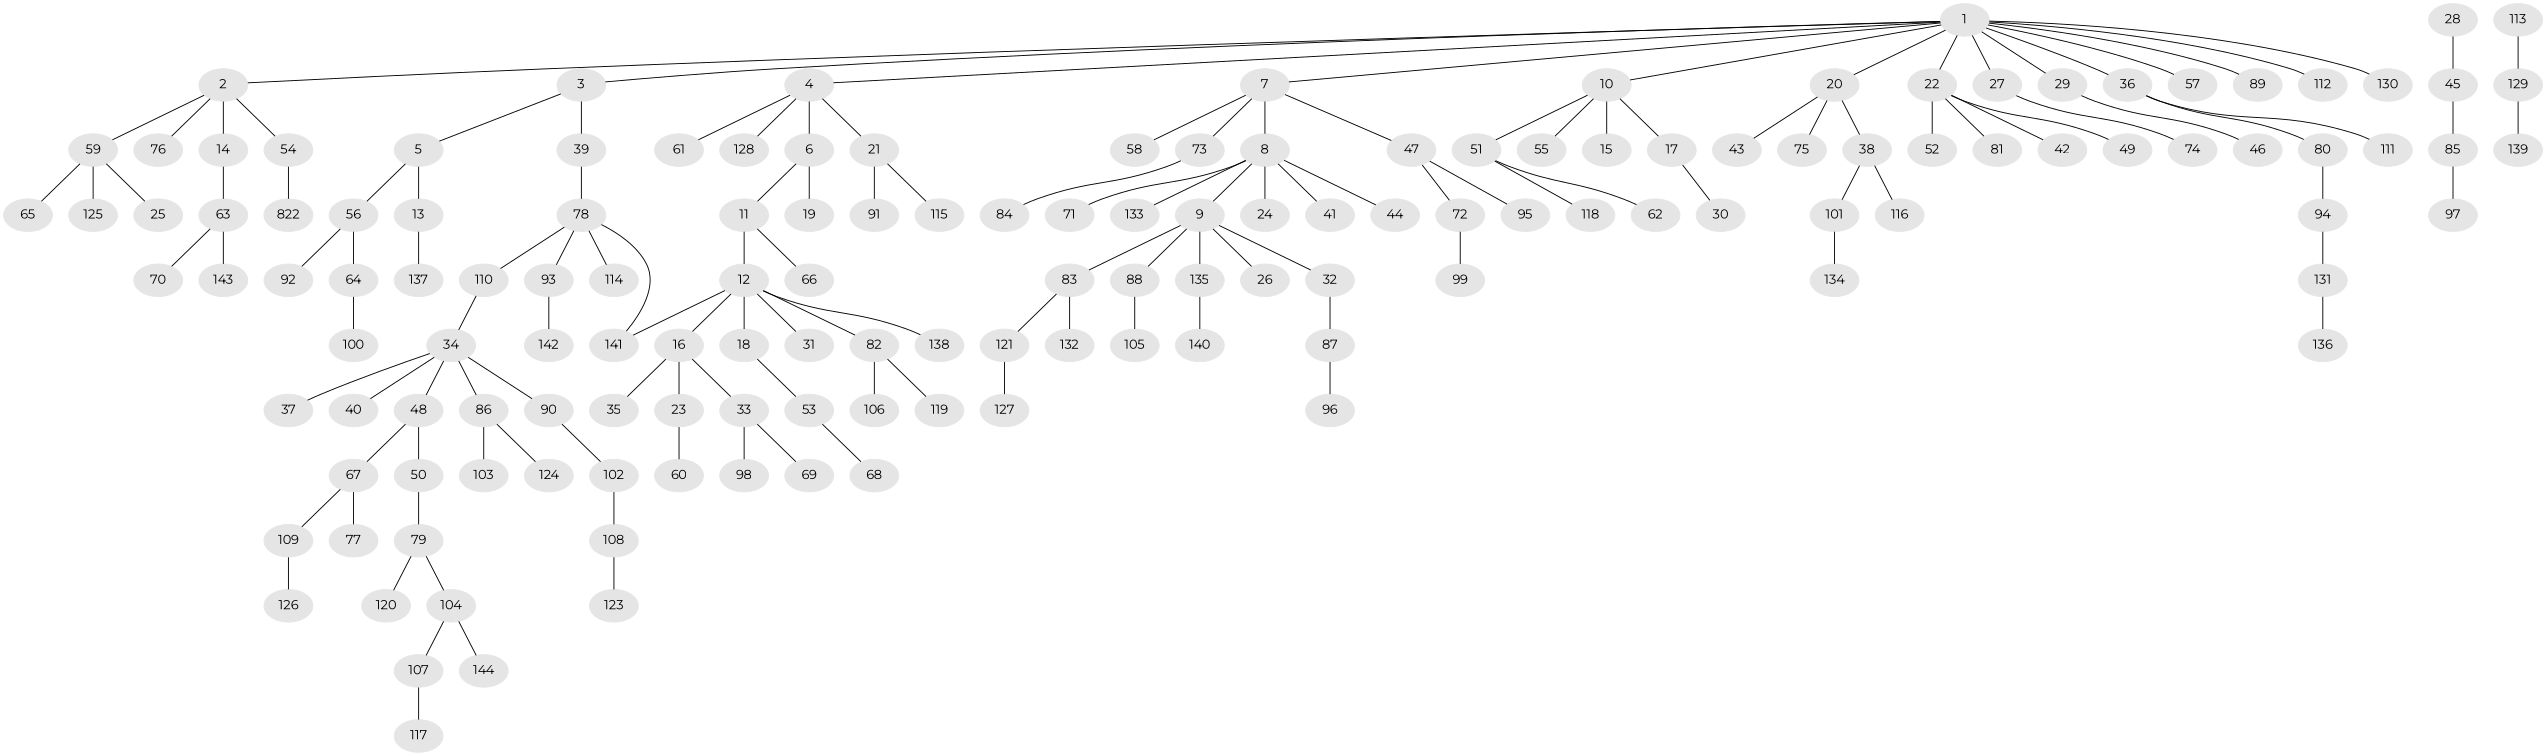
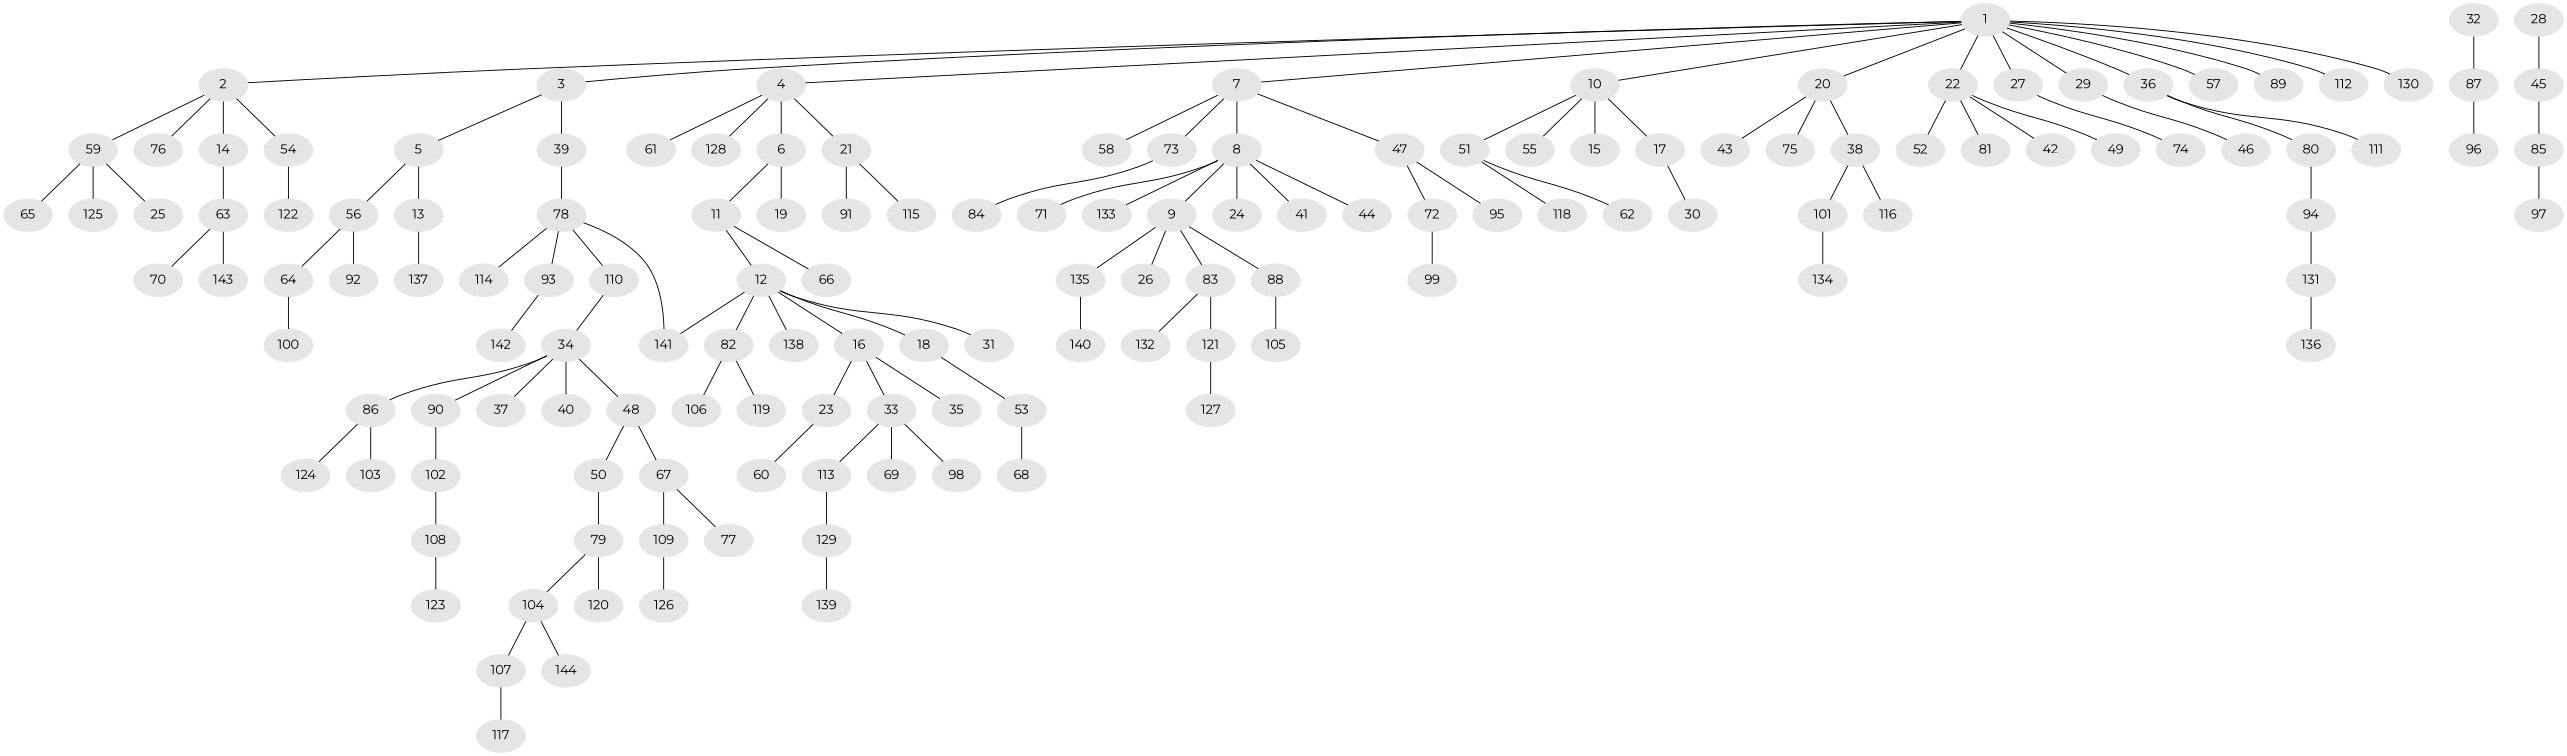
(288, 215) -> (288, 215)
(1265, 248) -> none
none -> (859, 443)
